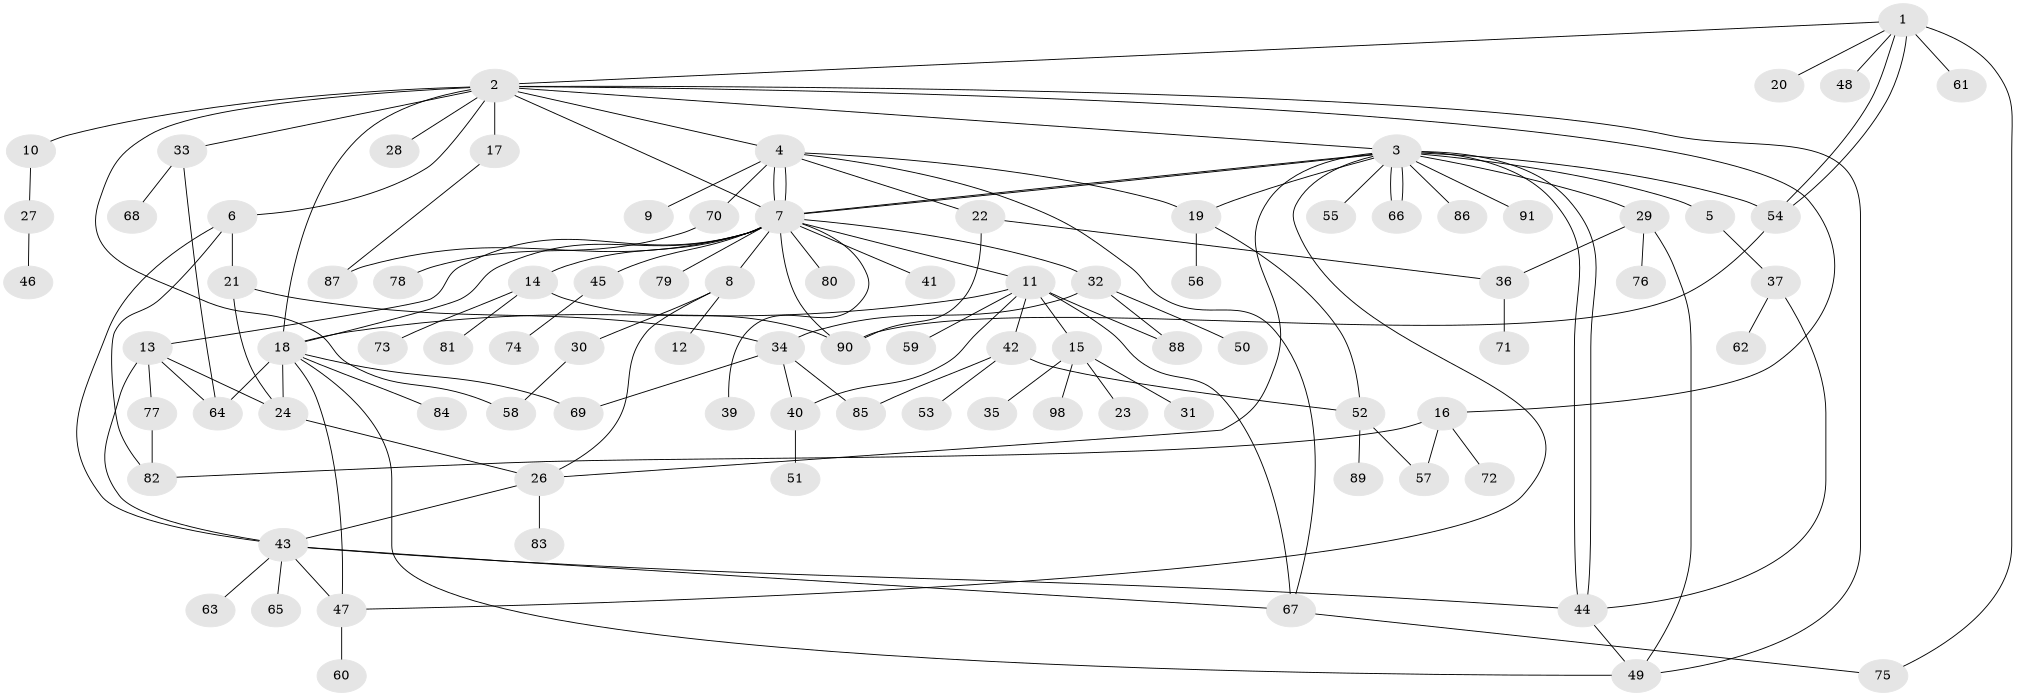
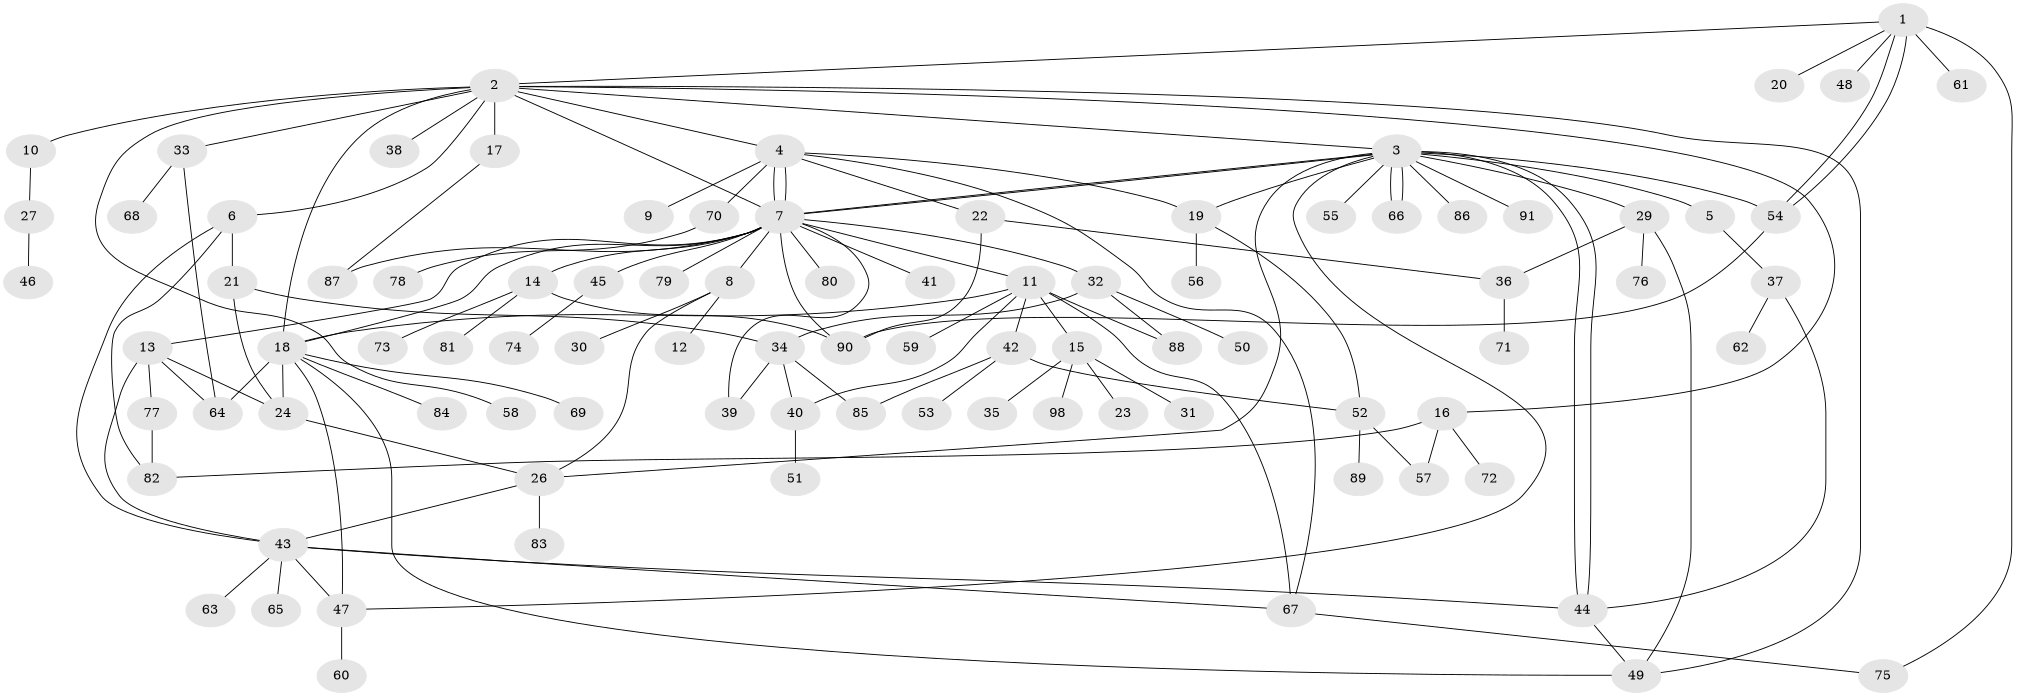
(395, 151) -> (395, 151)
(545, 381) -> none
(679, 381) -> (755, 381)
